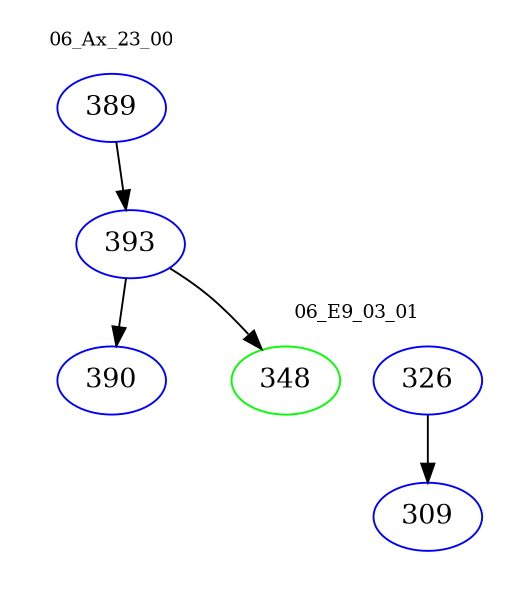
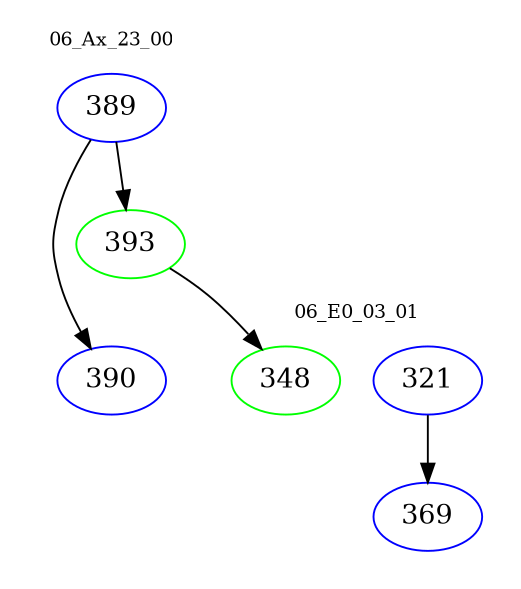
(131, 244) -> (131, 244)
(123, 303) -> (54, 235)
(357, 313) -> (357, 313)
(428, 381) -> (428, 381)
(428, 517) -> (428, 517)
